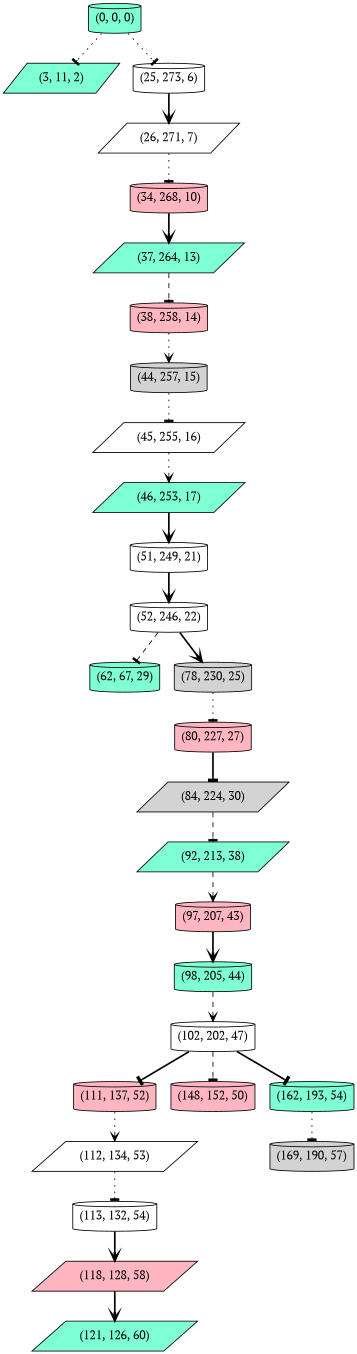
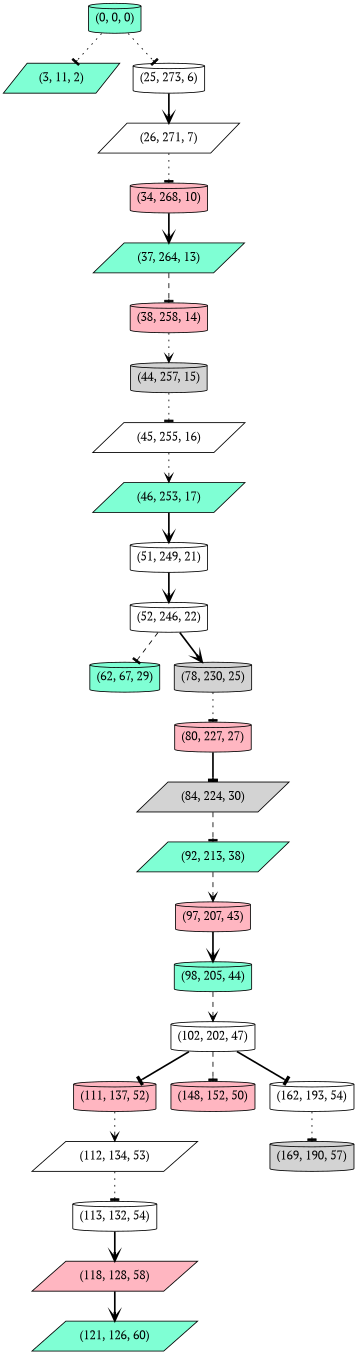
(312, 1097) -> (312, 1097)
